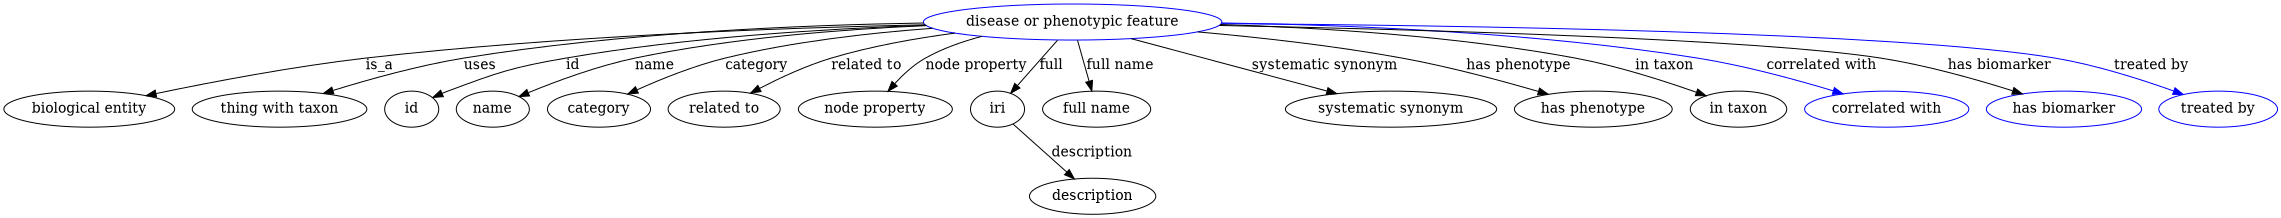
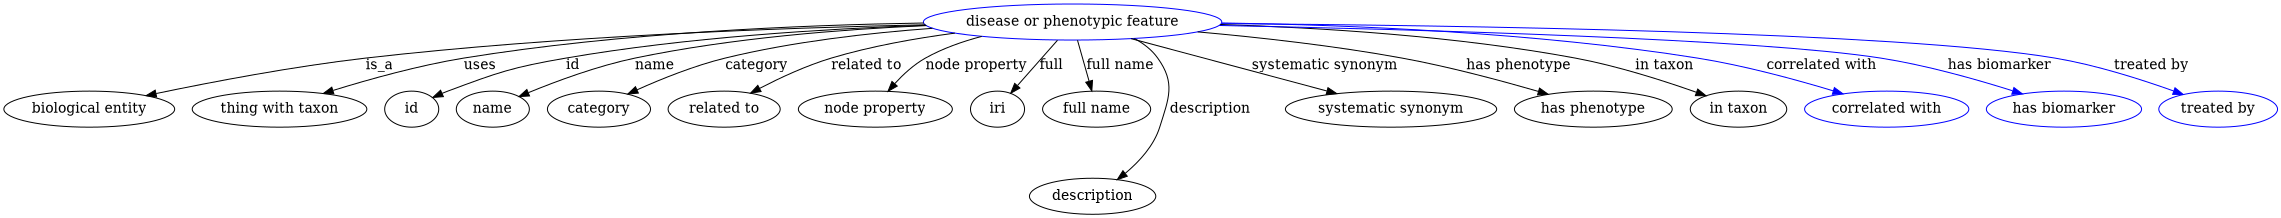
(1618, 38) -> (1618, 38)
(1040, 148) -> (1166, 105)
